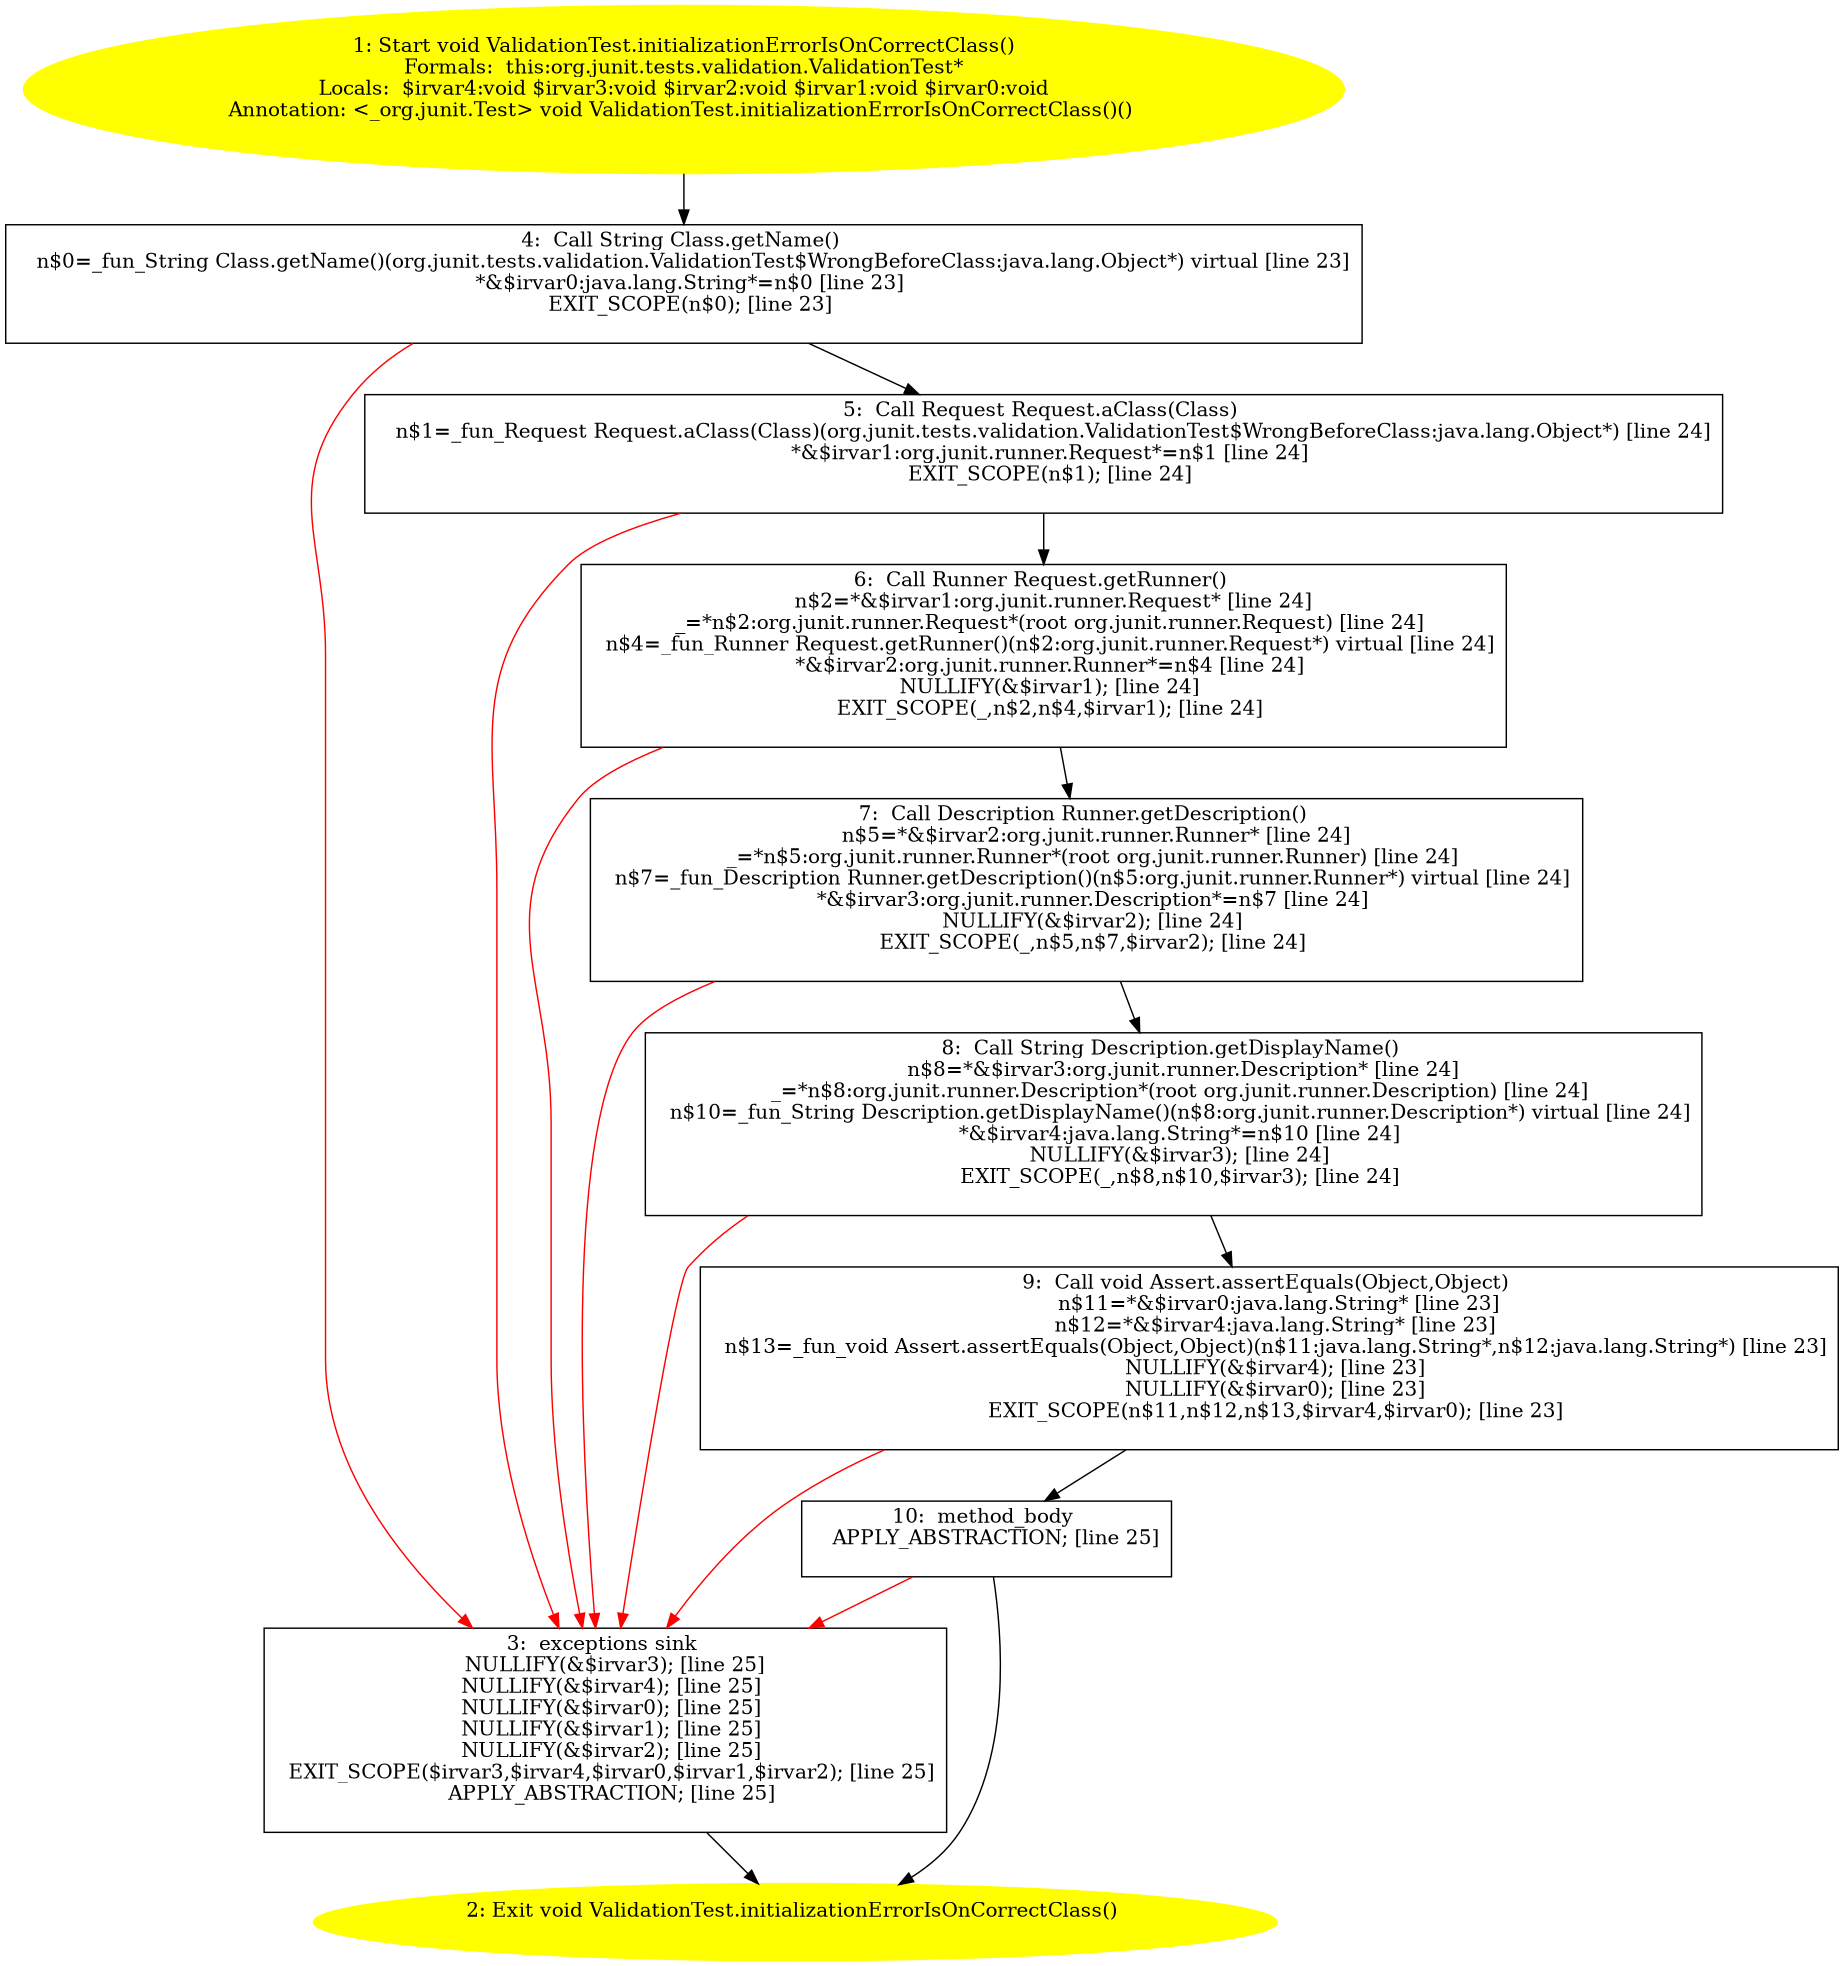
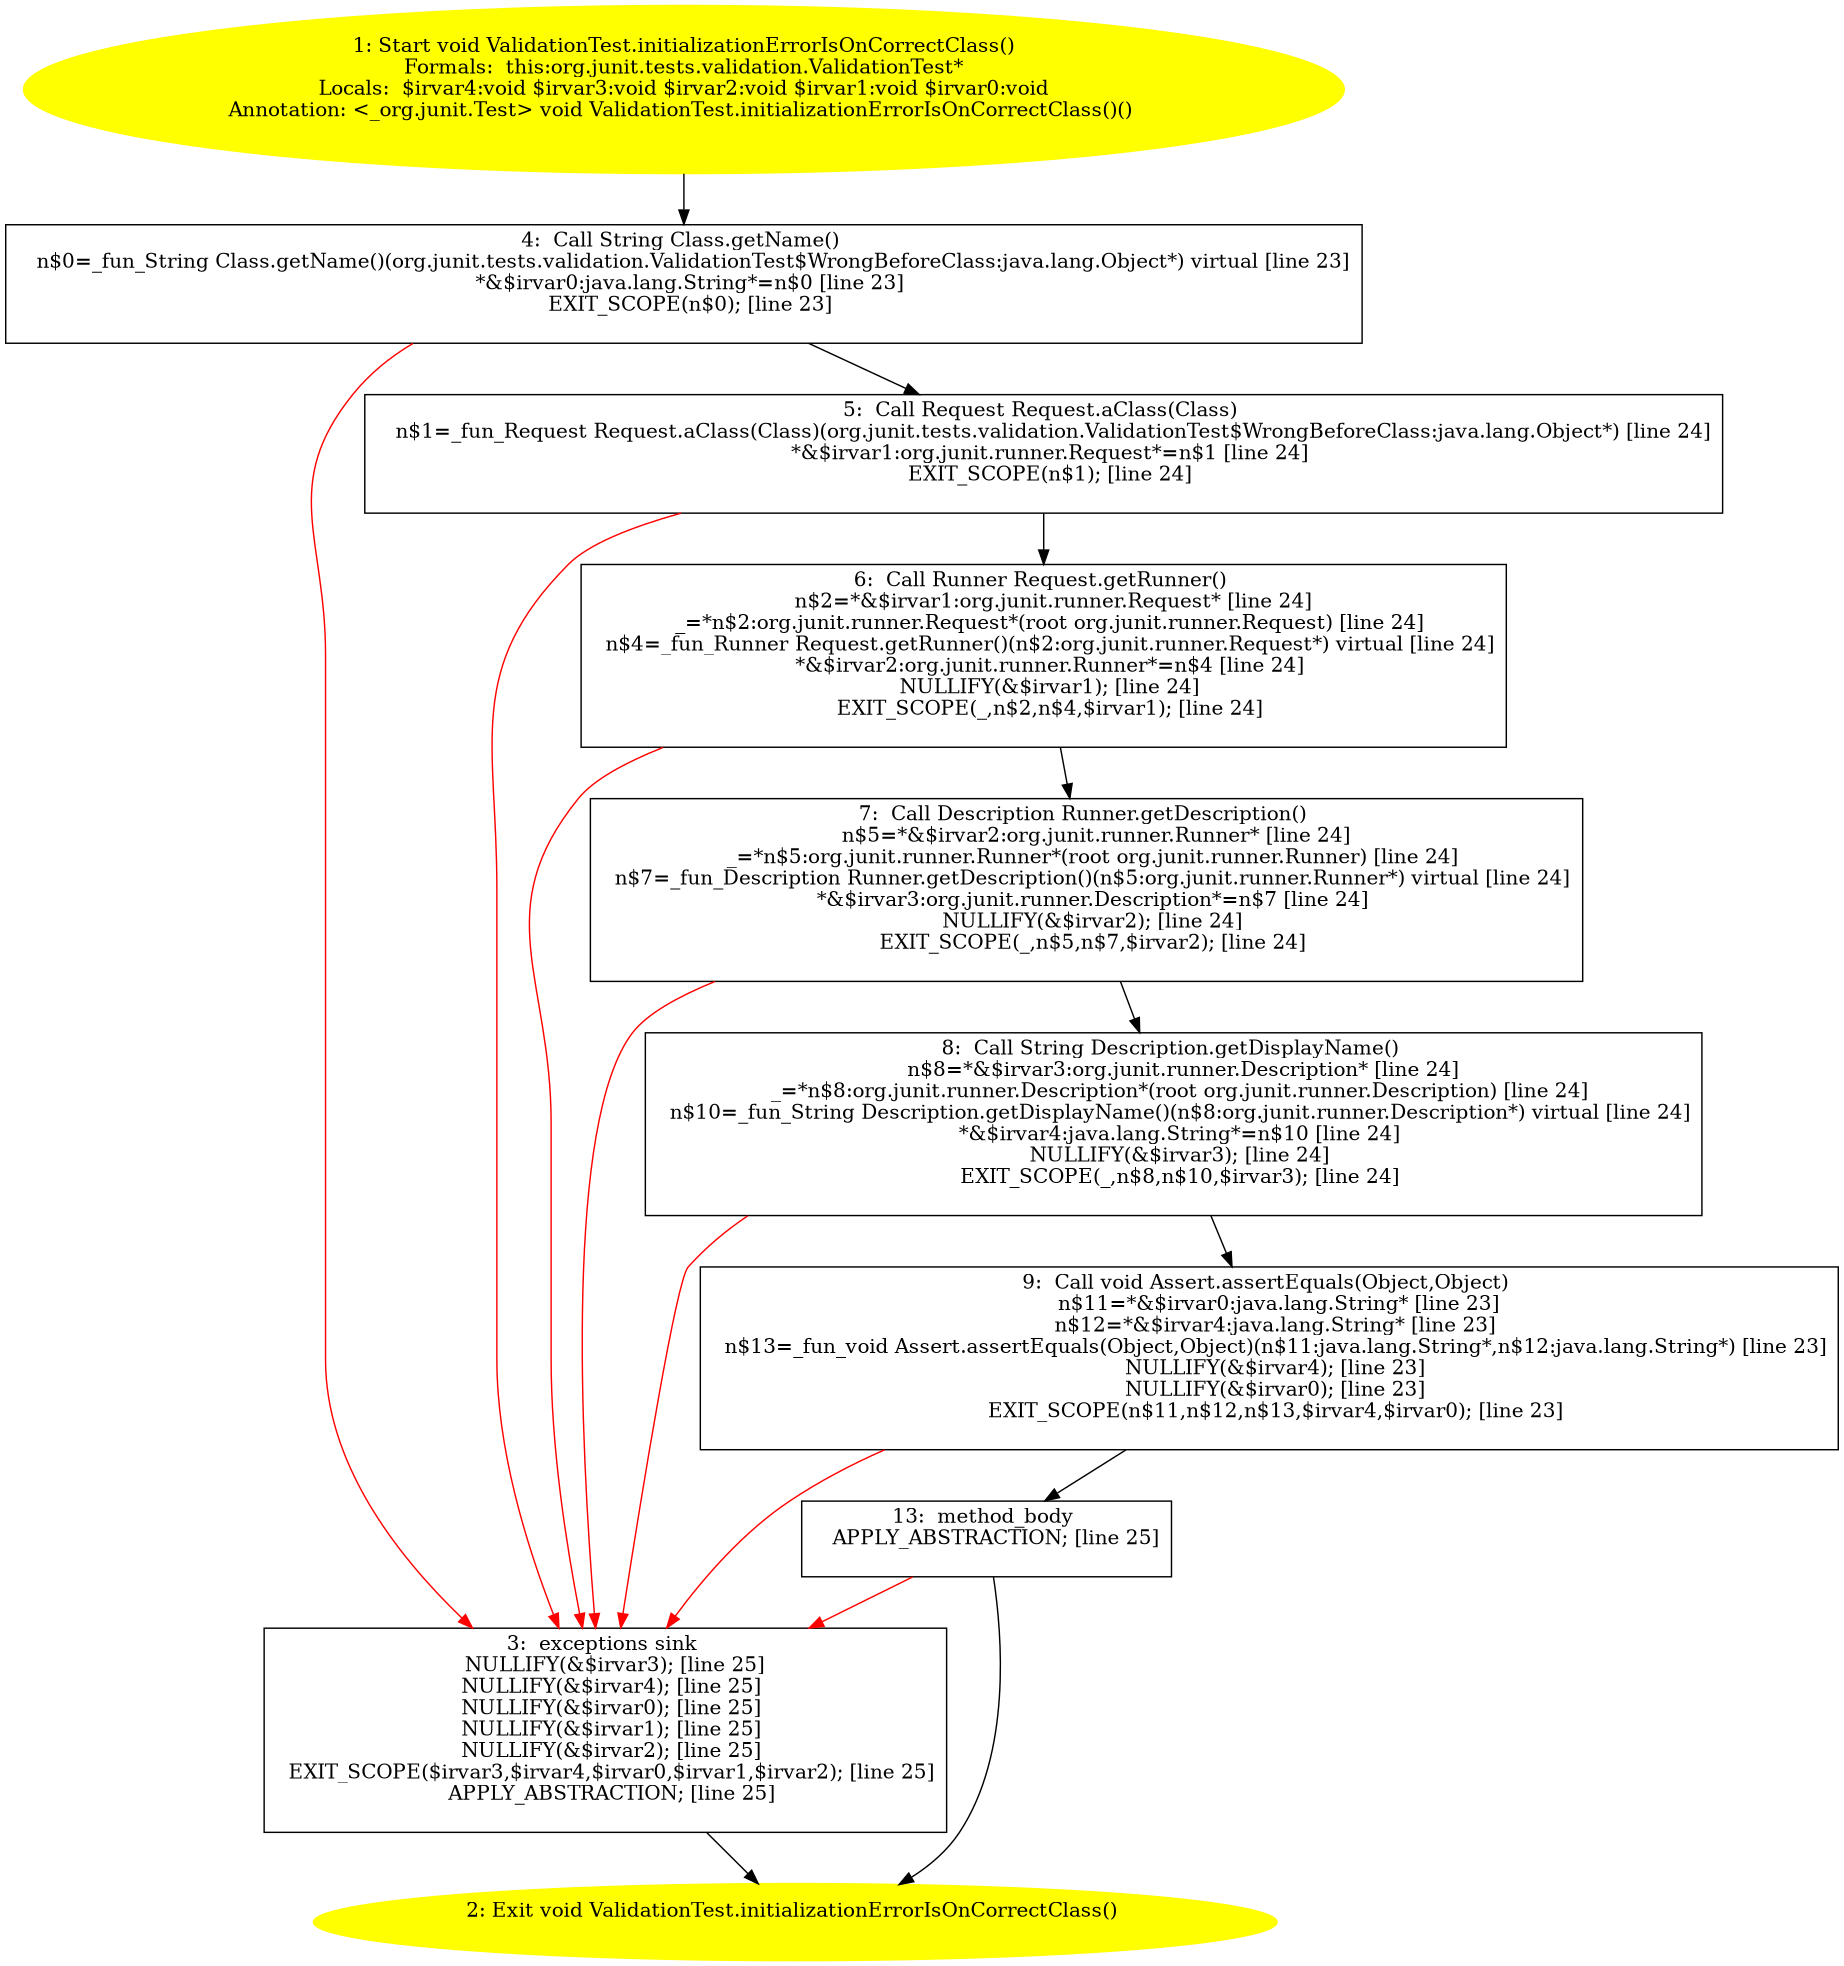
(987, 1539) -> (987, 1539)
